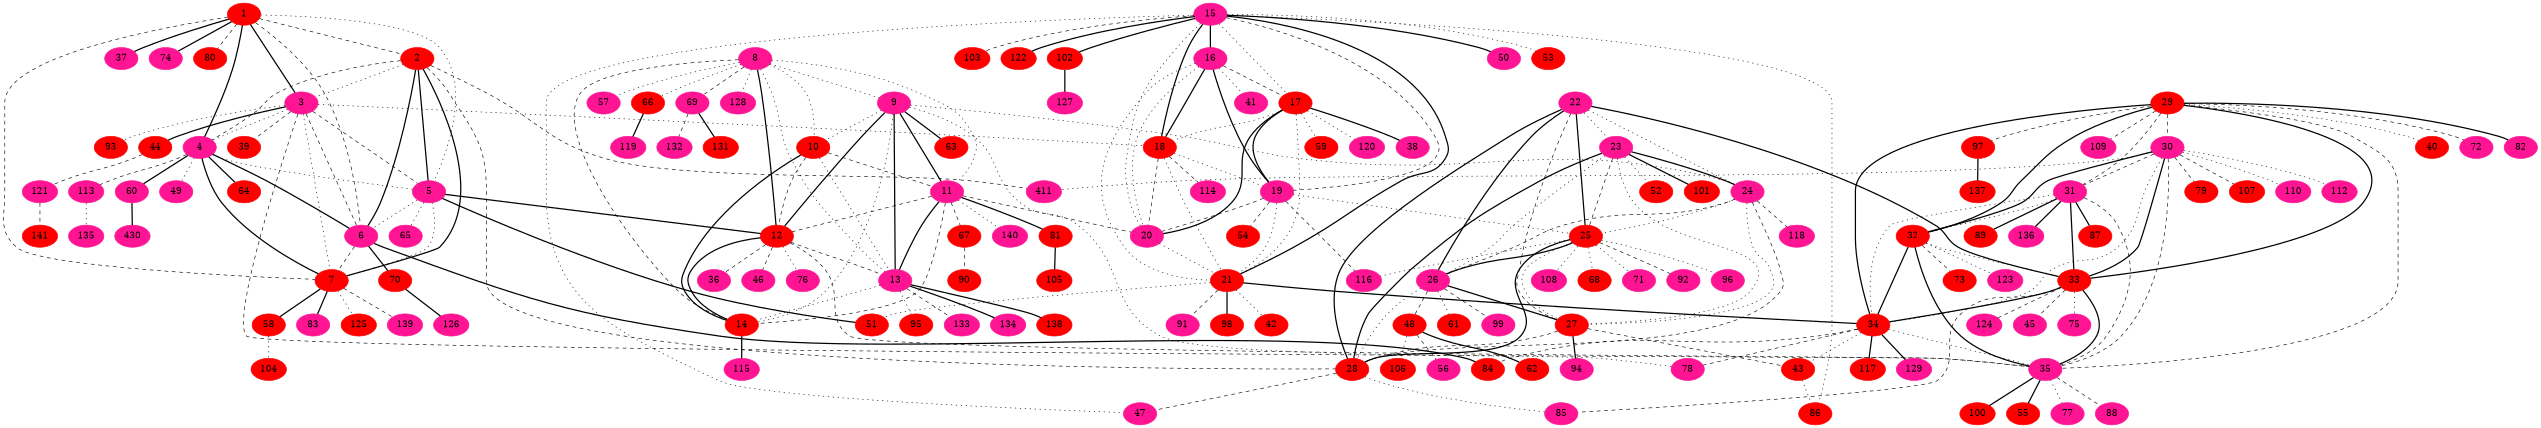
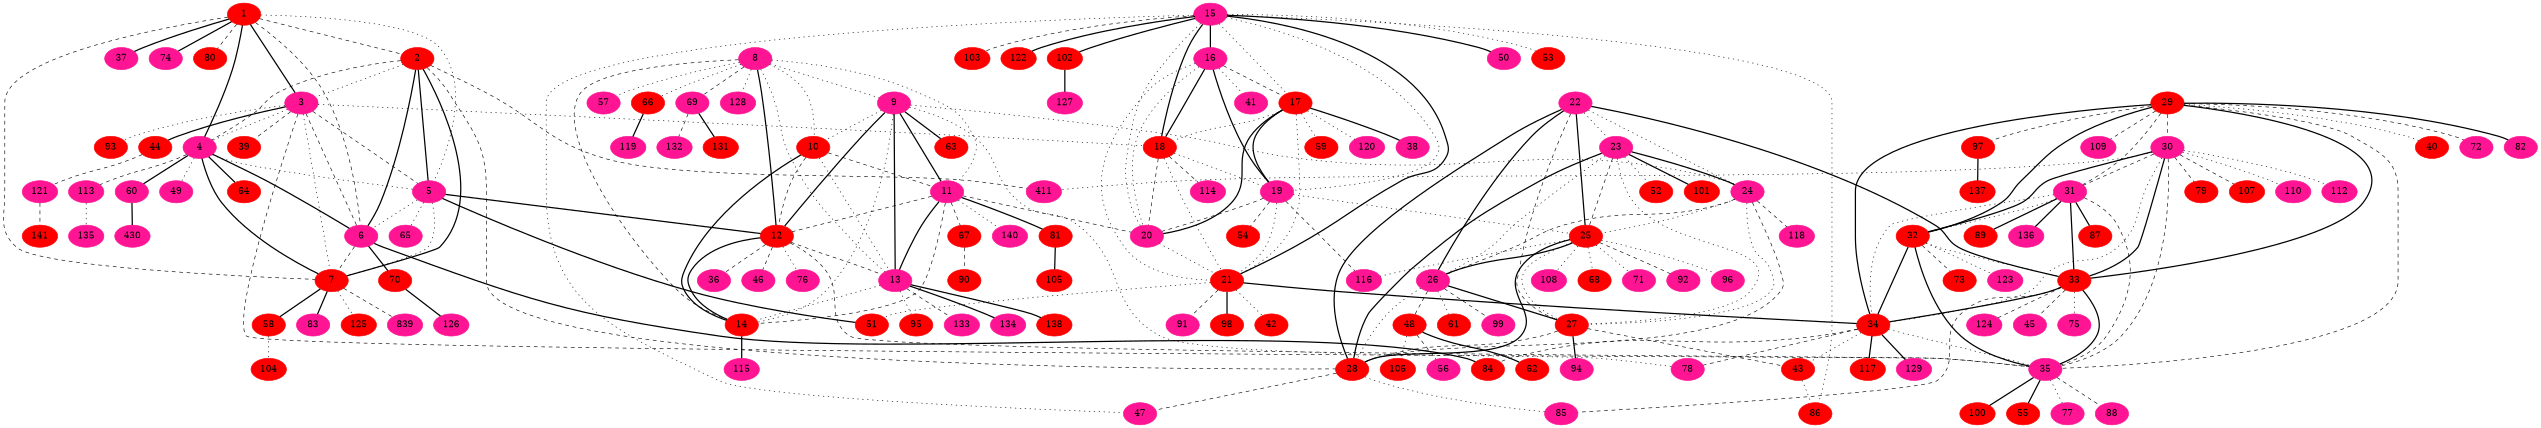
(1412, 107) -> (1412, 107)
(405, 325) -> (405, 325)
